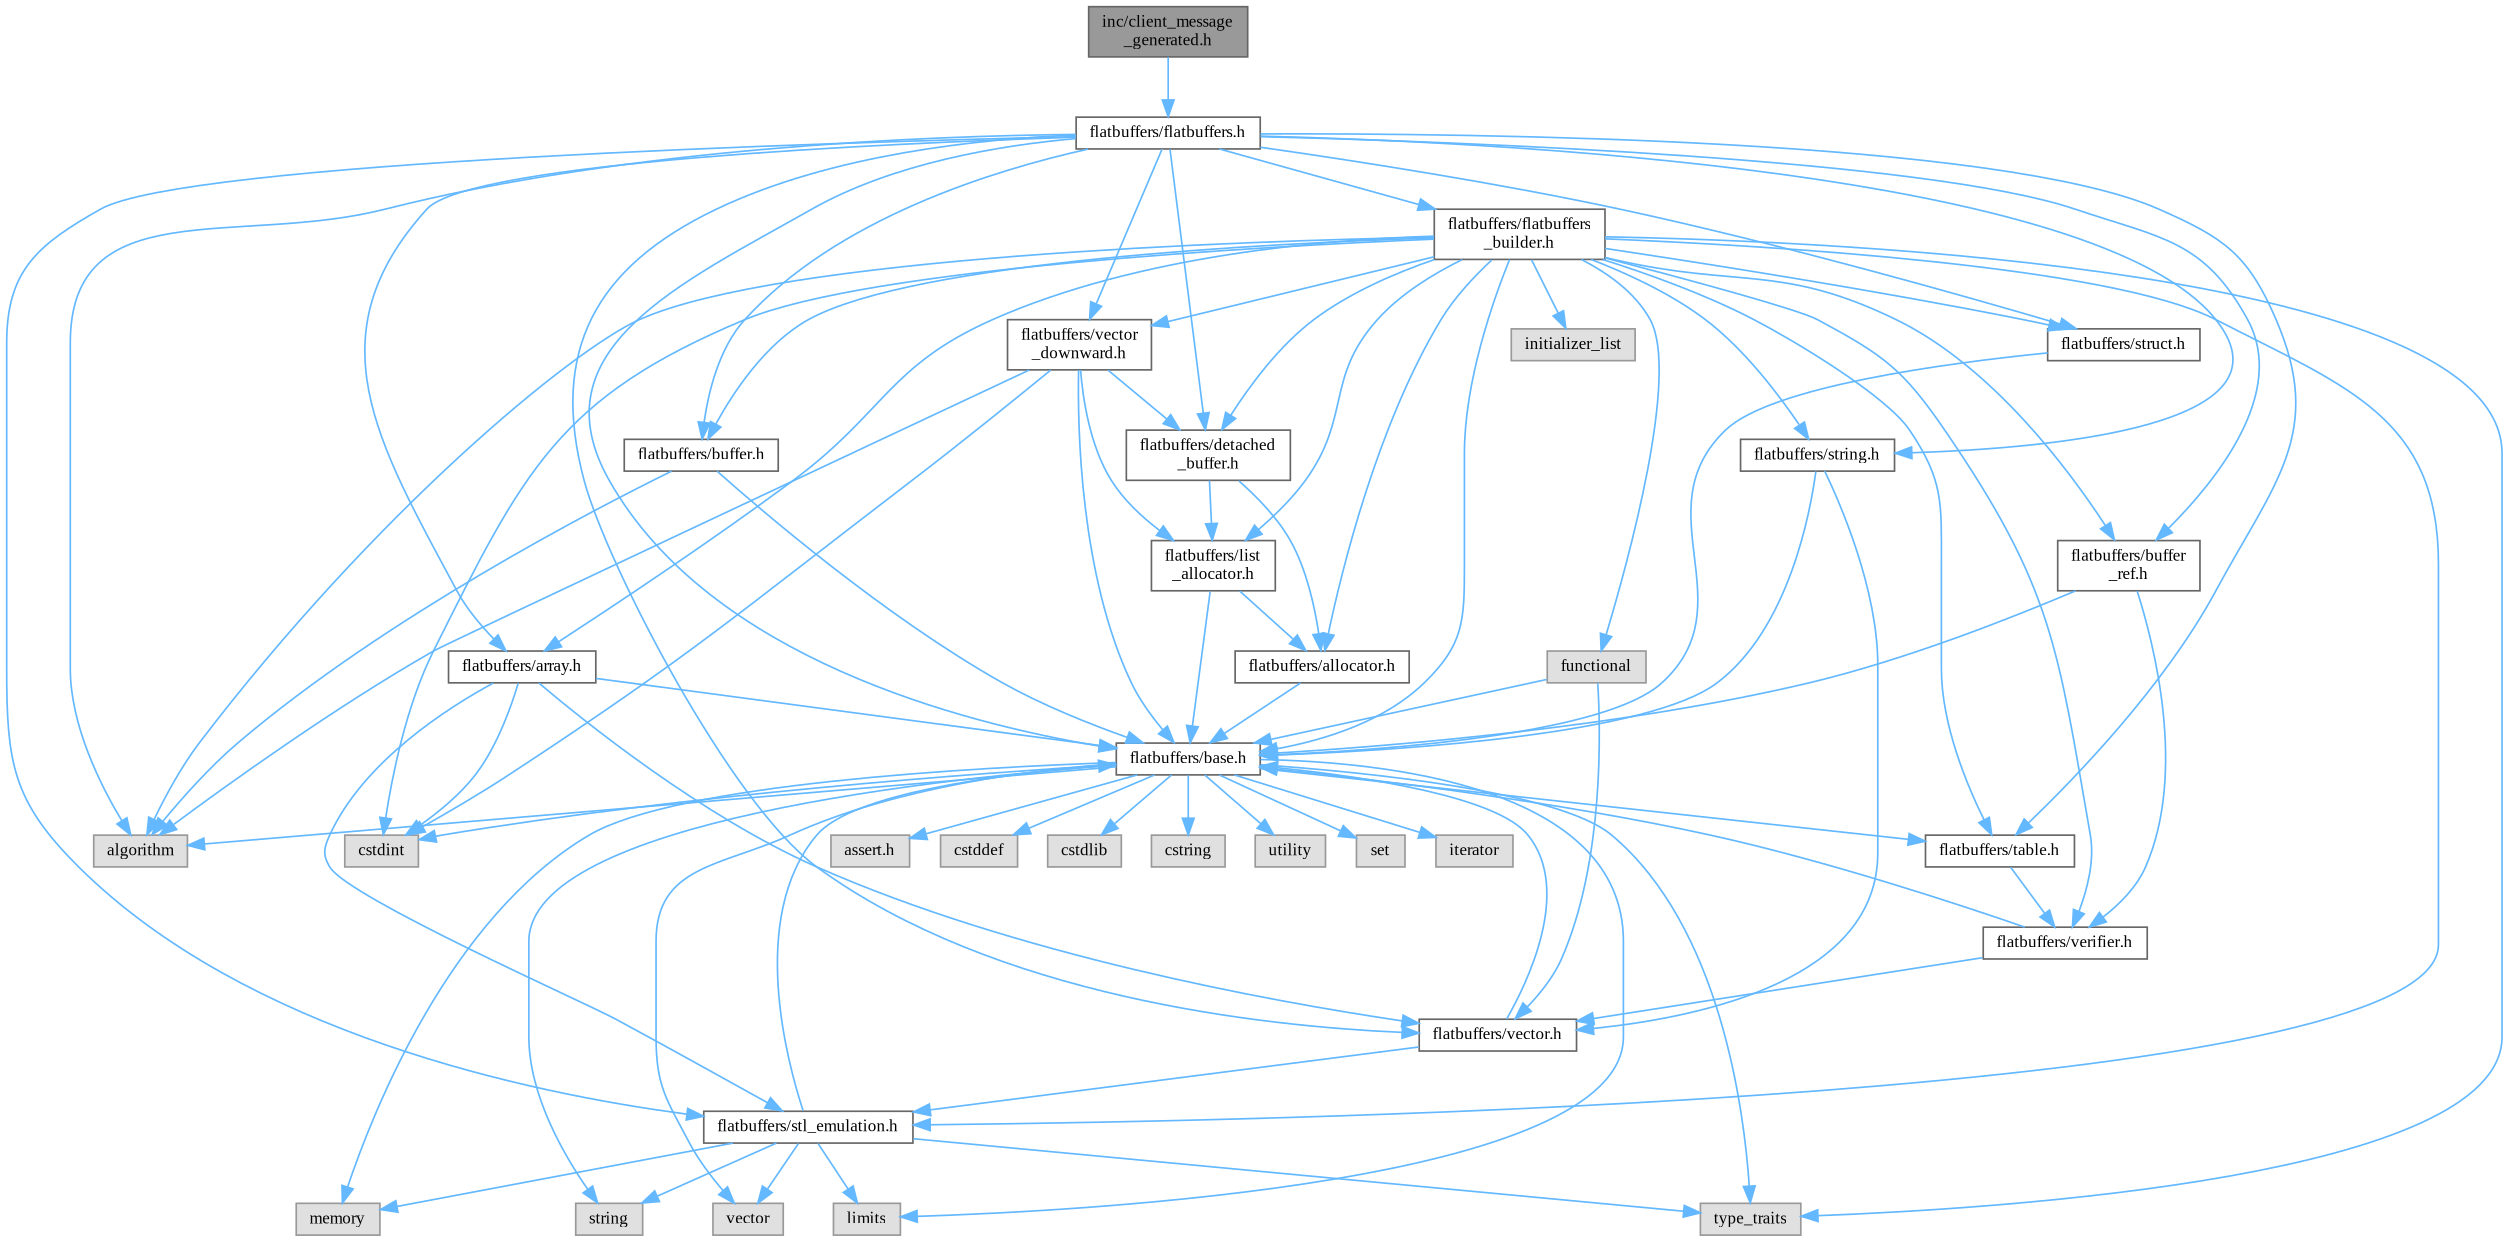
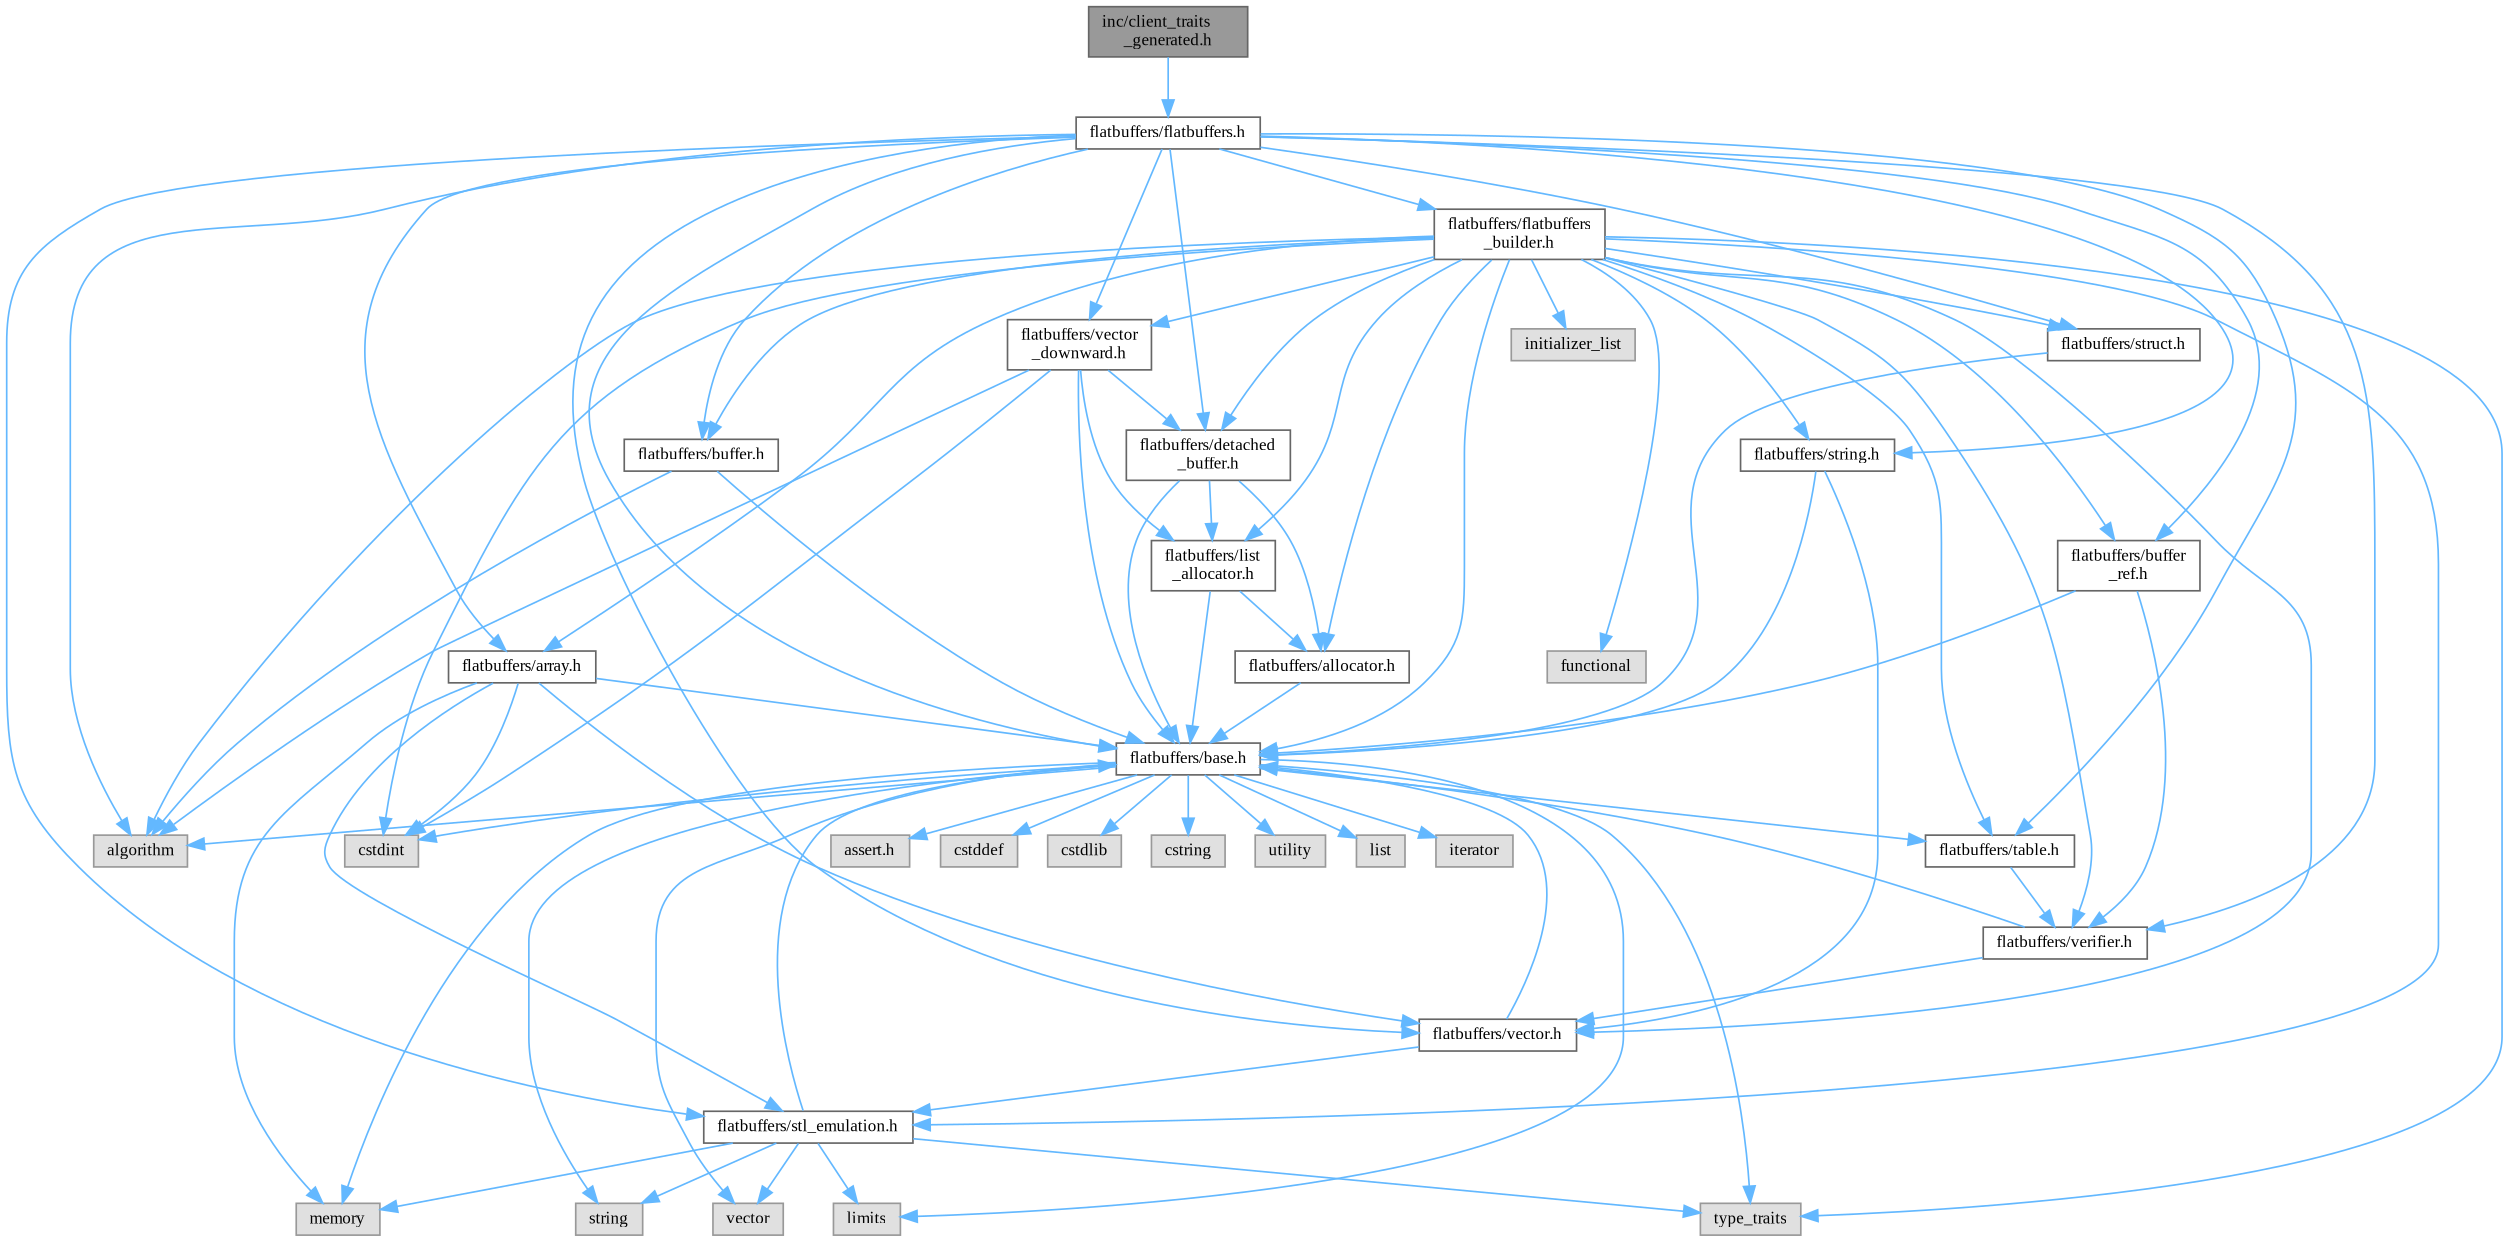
(1168, 32) -> (1168, 32)
none -> (2190, 200)
(1409, 709) -> (1129, 601)
(1593, 836) -> (2311, 712)
(1381, 851) -> (1381, 851)
none -> (240, 890)
